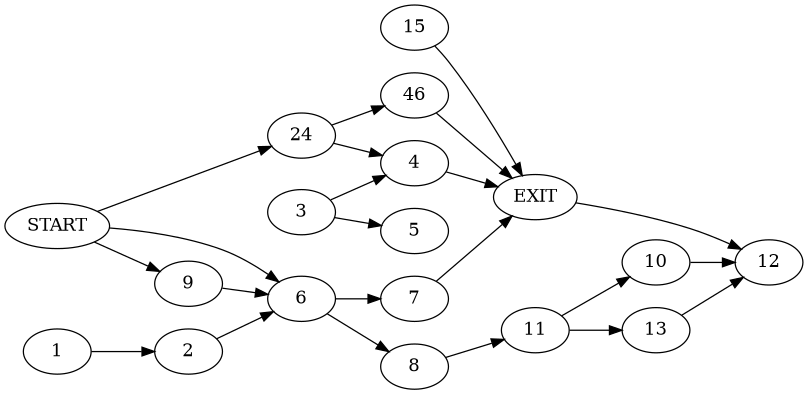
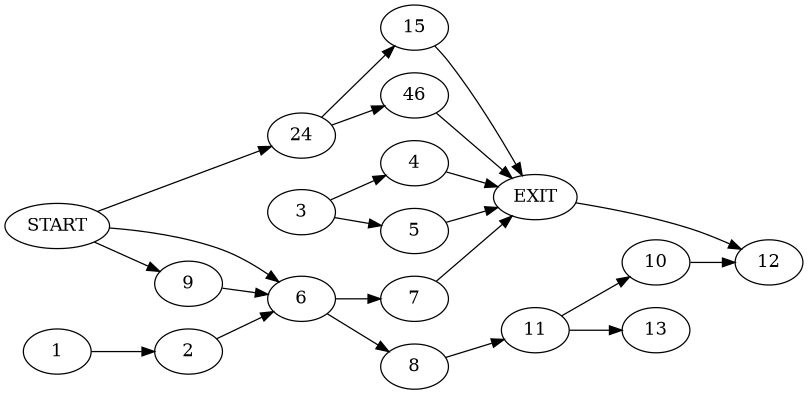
(352, 148) -> (353, 86)
none -> (466, 217)
(707, 300) -> none
